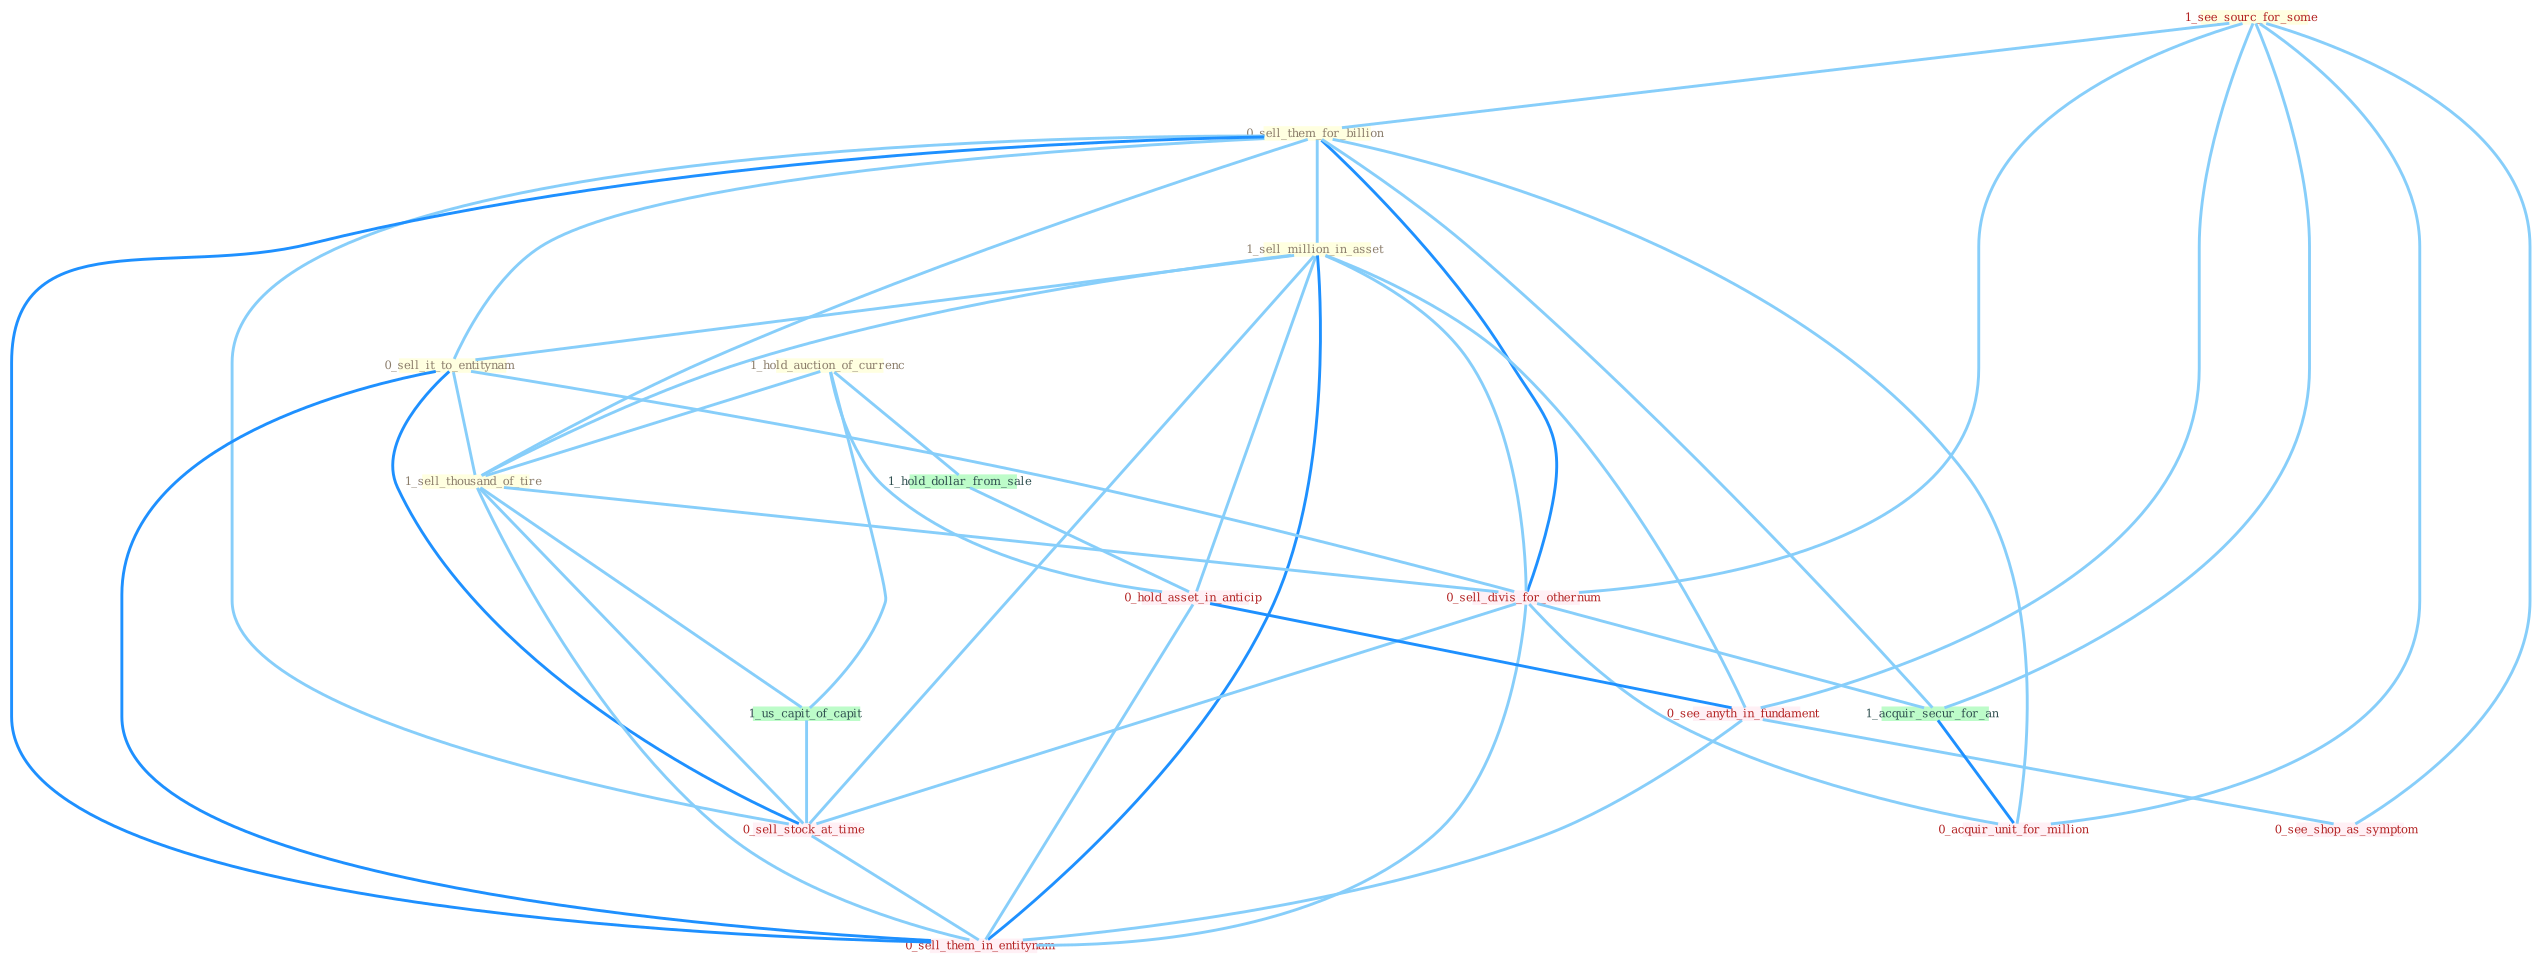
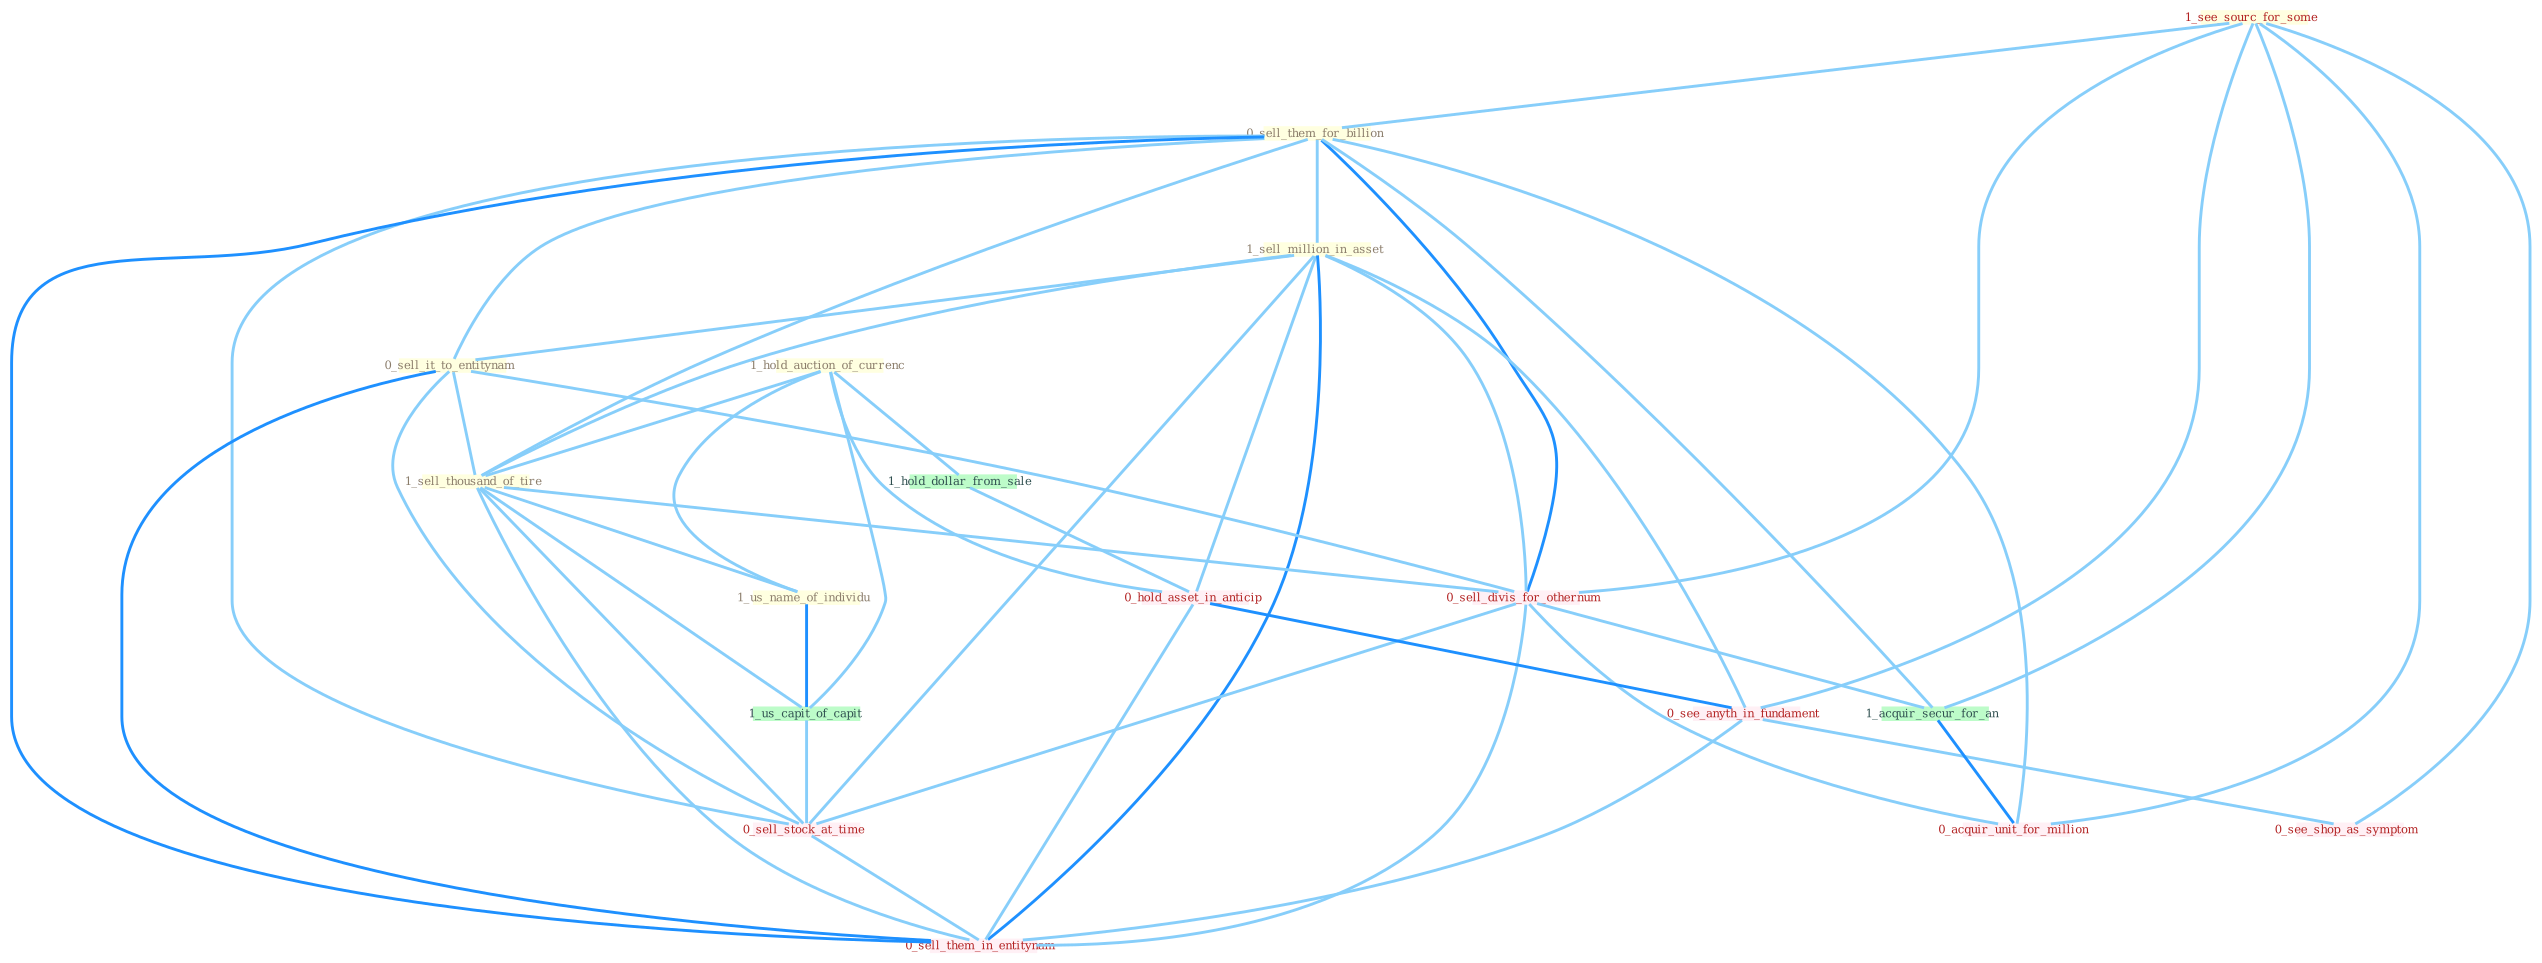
none -> (807, 598)
(519, 644) -> (519, 644)
